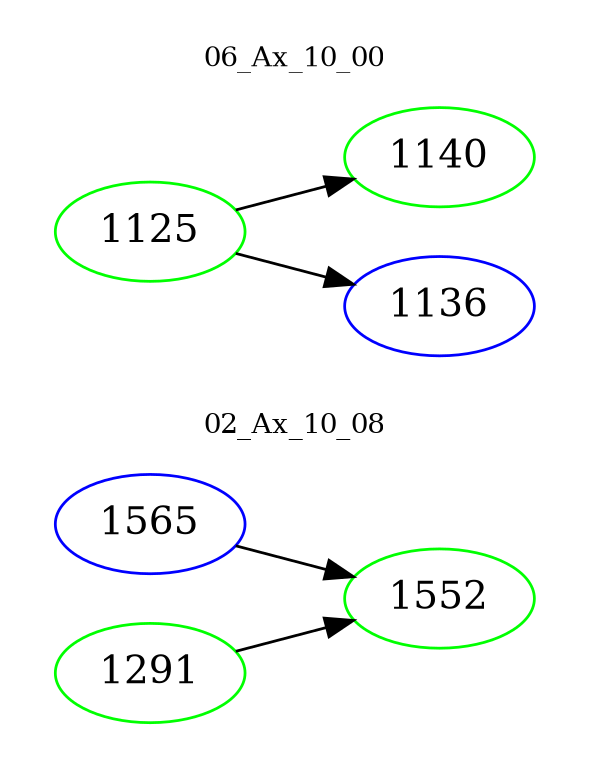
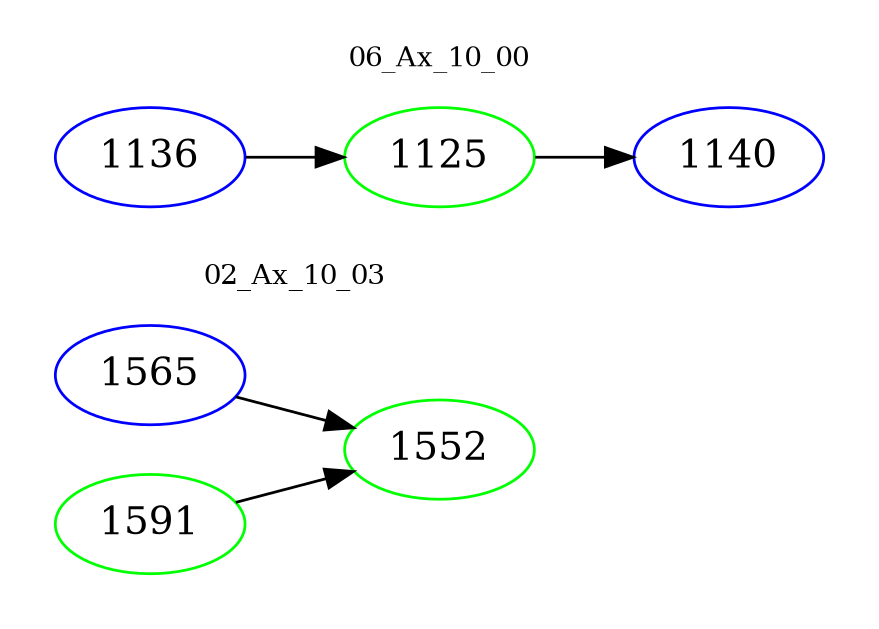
(440, 157) -> (729, 157)
(281, 265) -> (281, 157)
(295, 426) -> (295, 277)
(150, 673) -> (150, 524)
